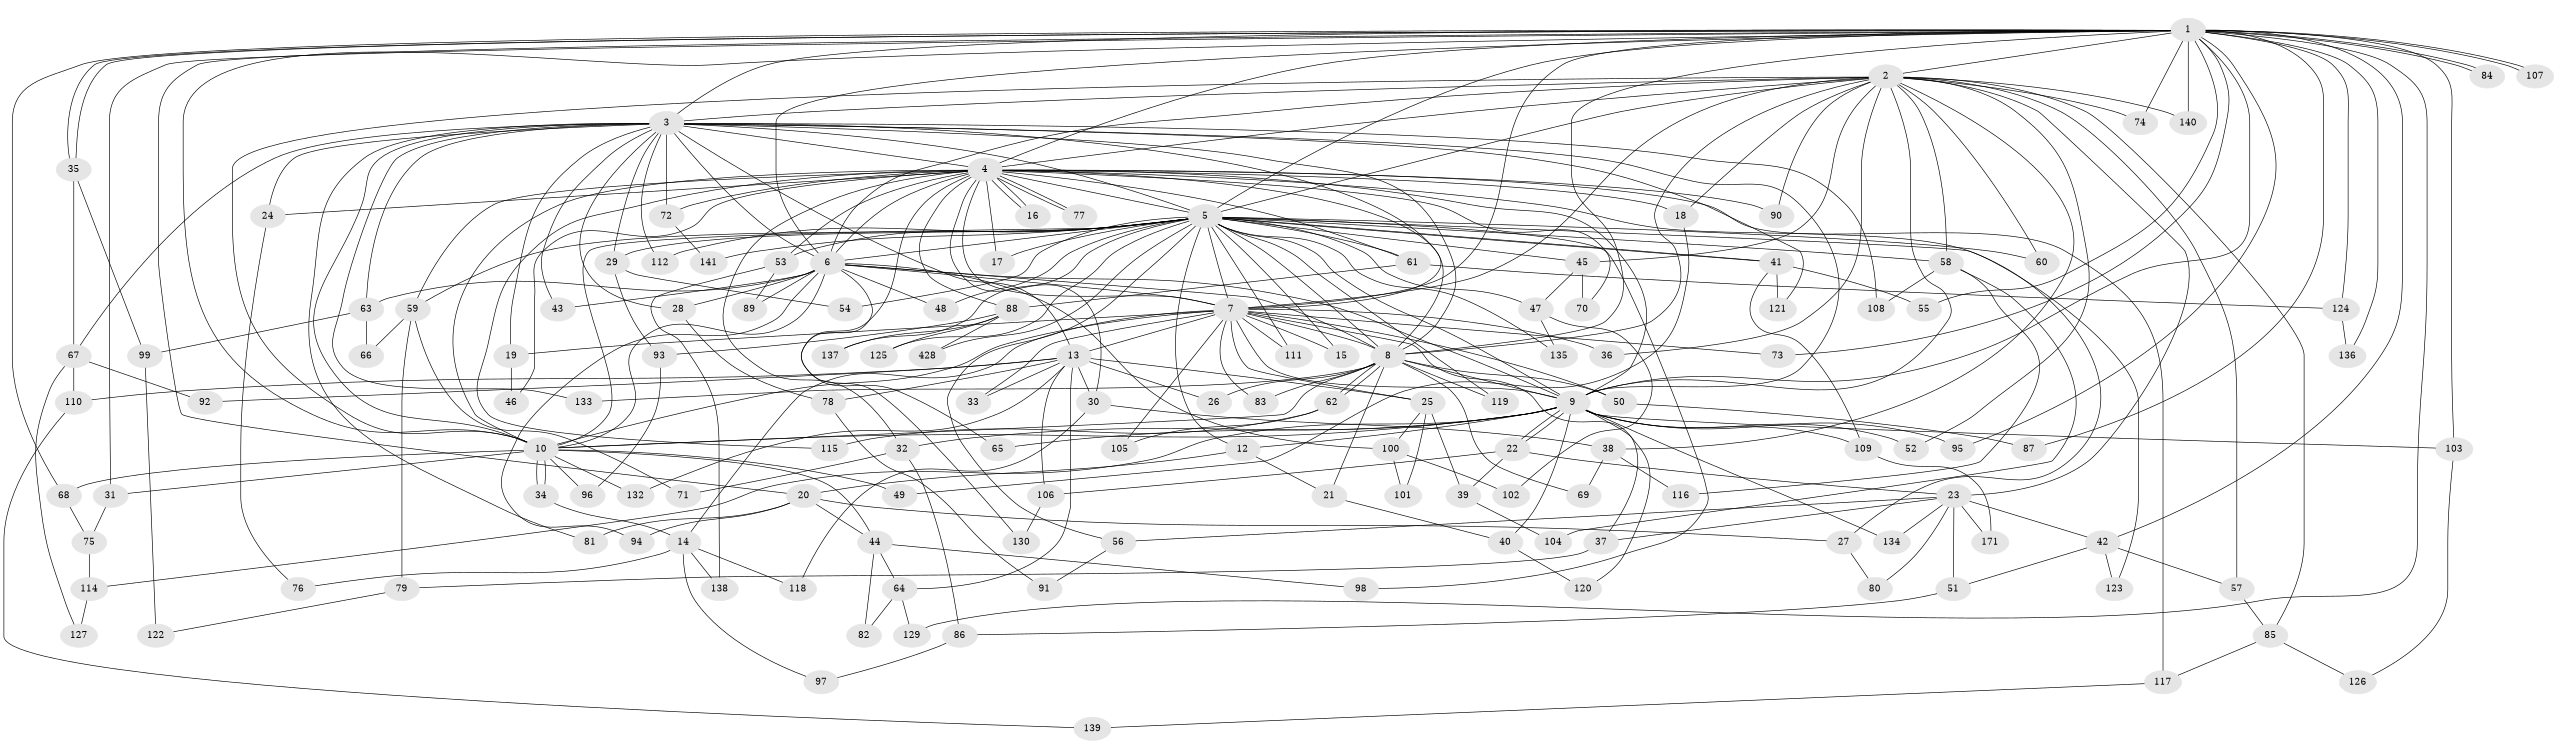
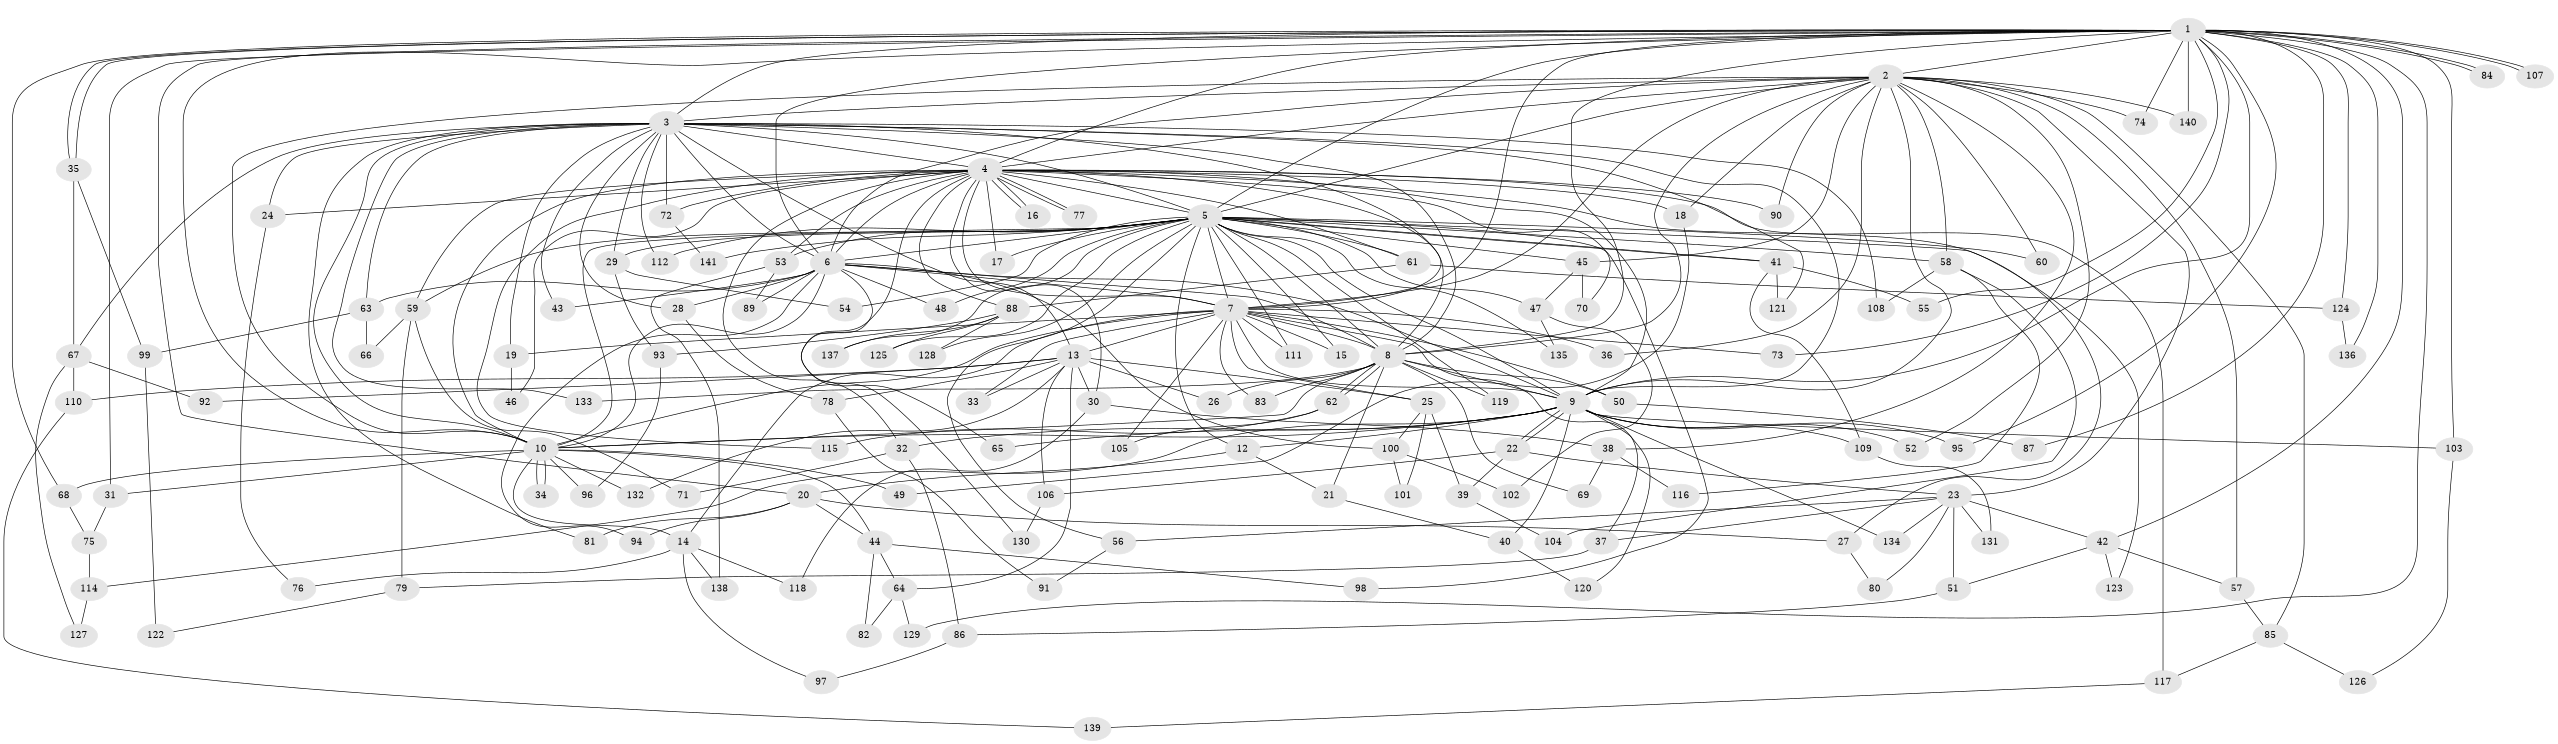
(927, 356) -> (927, 356)
(609, 519) -> (560, 523)
(1990, 542) -> (1990, 542)
